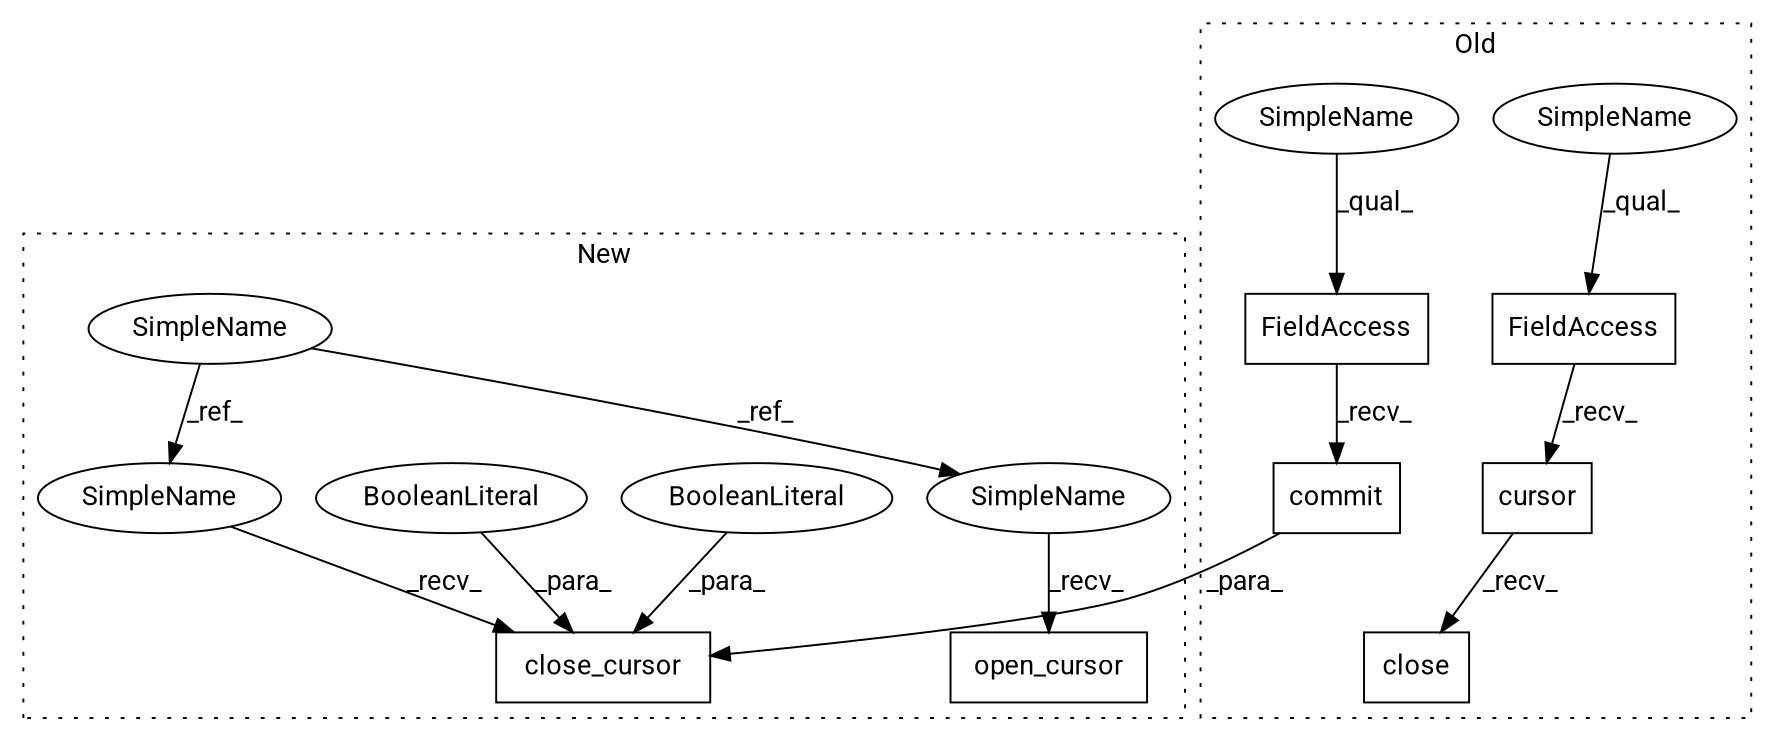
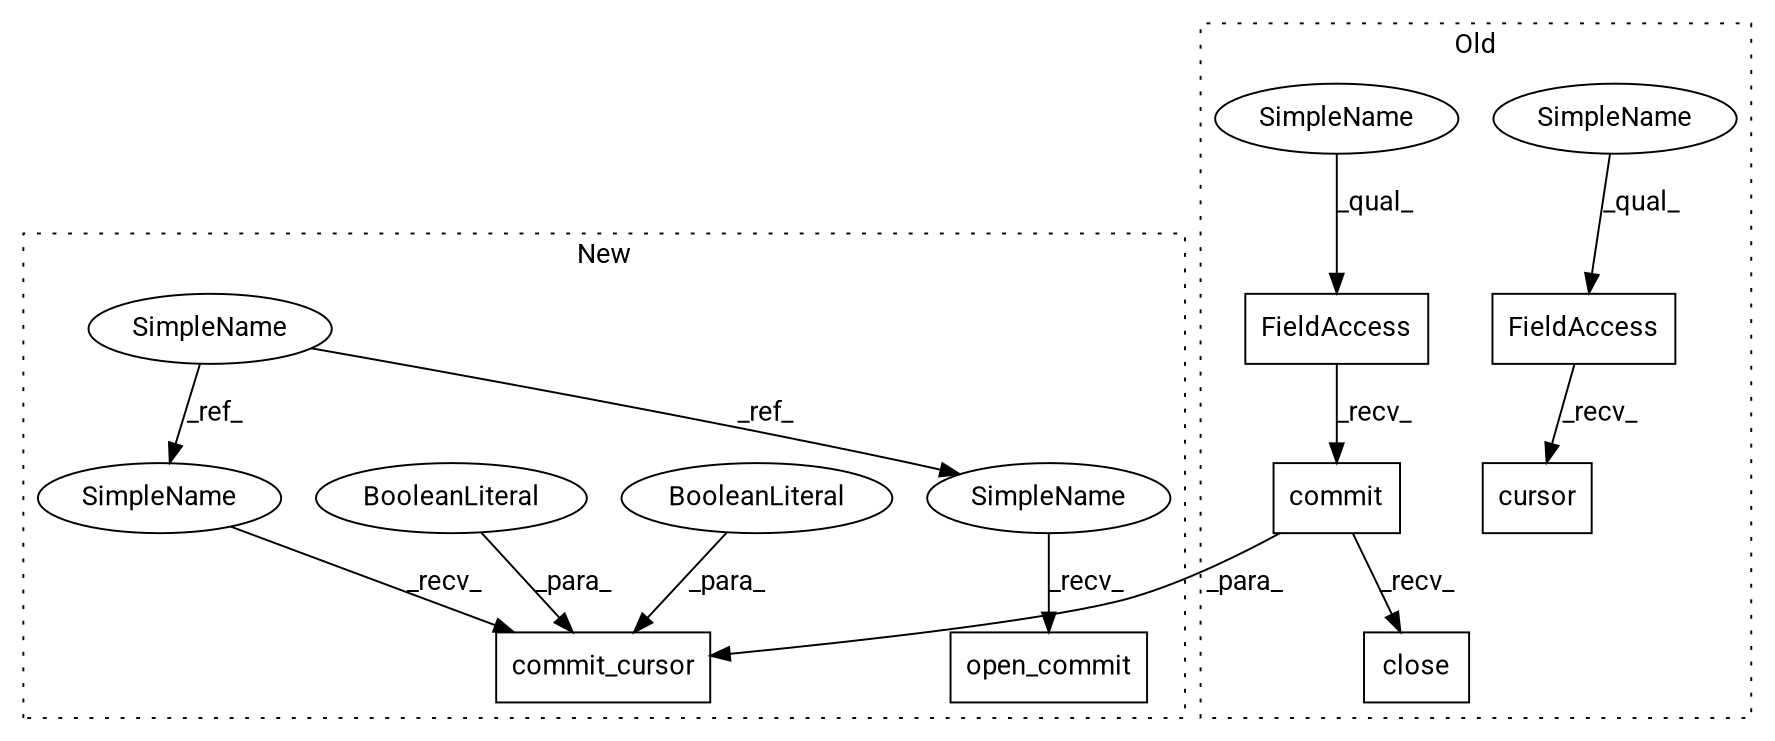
(1483, 575) -> (1372, 574)
(603, 667) -> (603, 667)
(1049, 667) -> (1049, 667)
